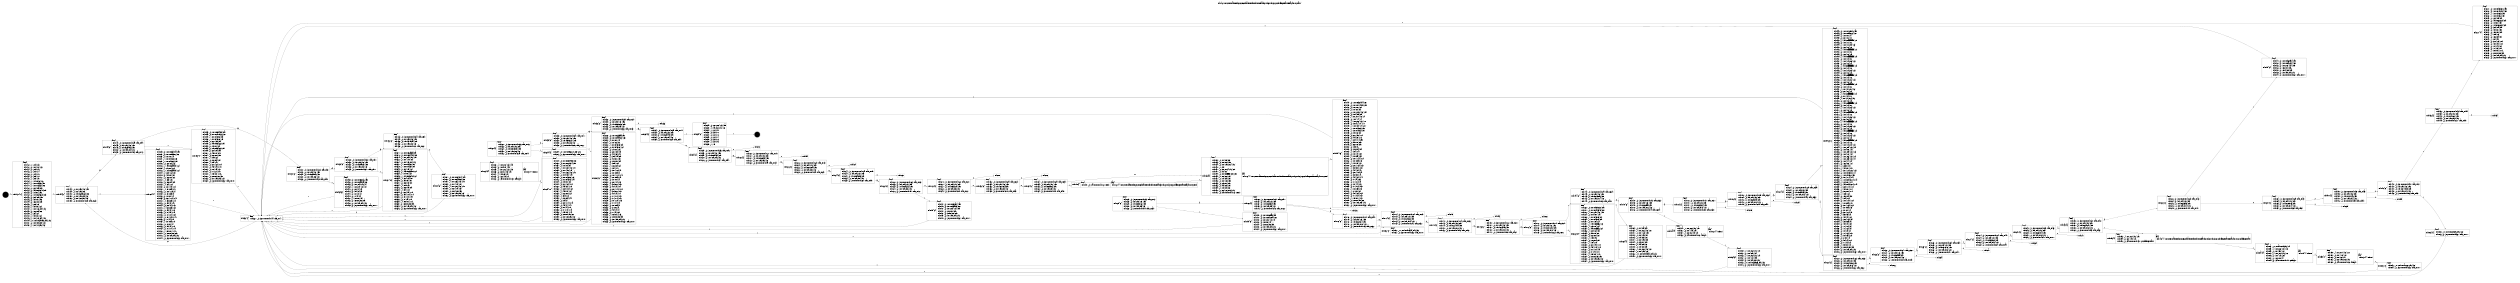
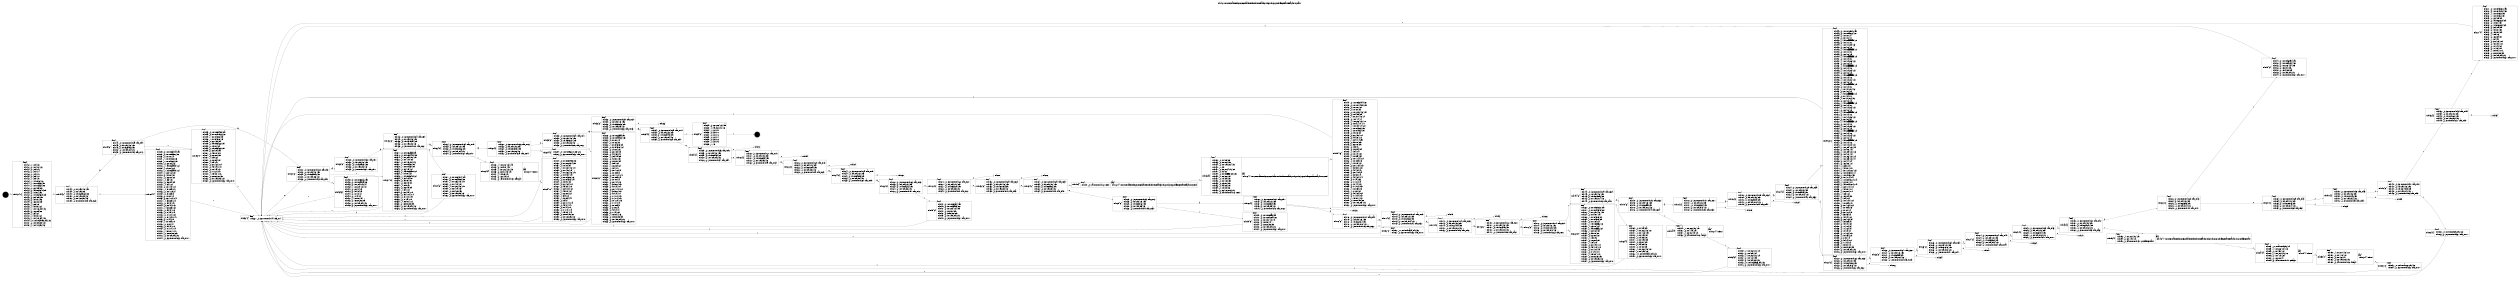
none -> (454, 149)
(733, 157) -> (734, 158)
(380, 172) -> (356, 175)
(1134, 177) -> (1090, 195)
(167, 246) -> (282, 199)
